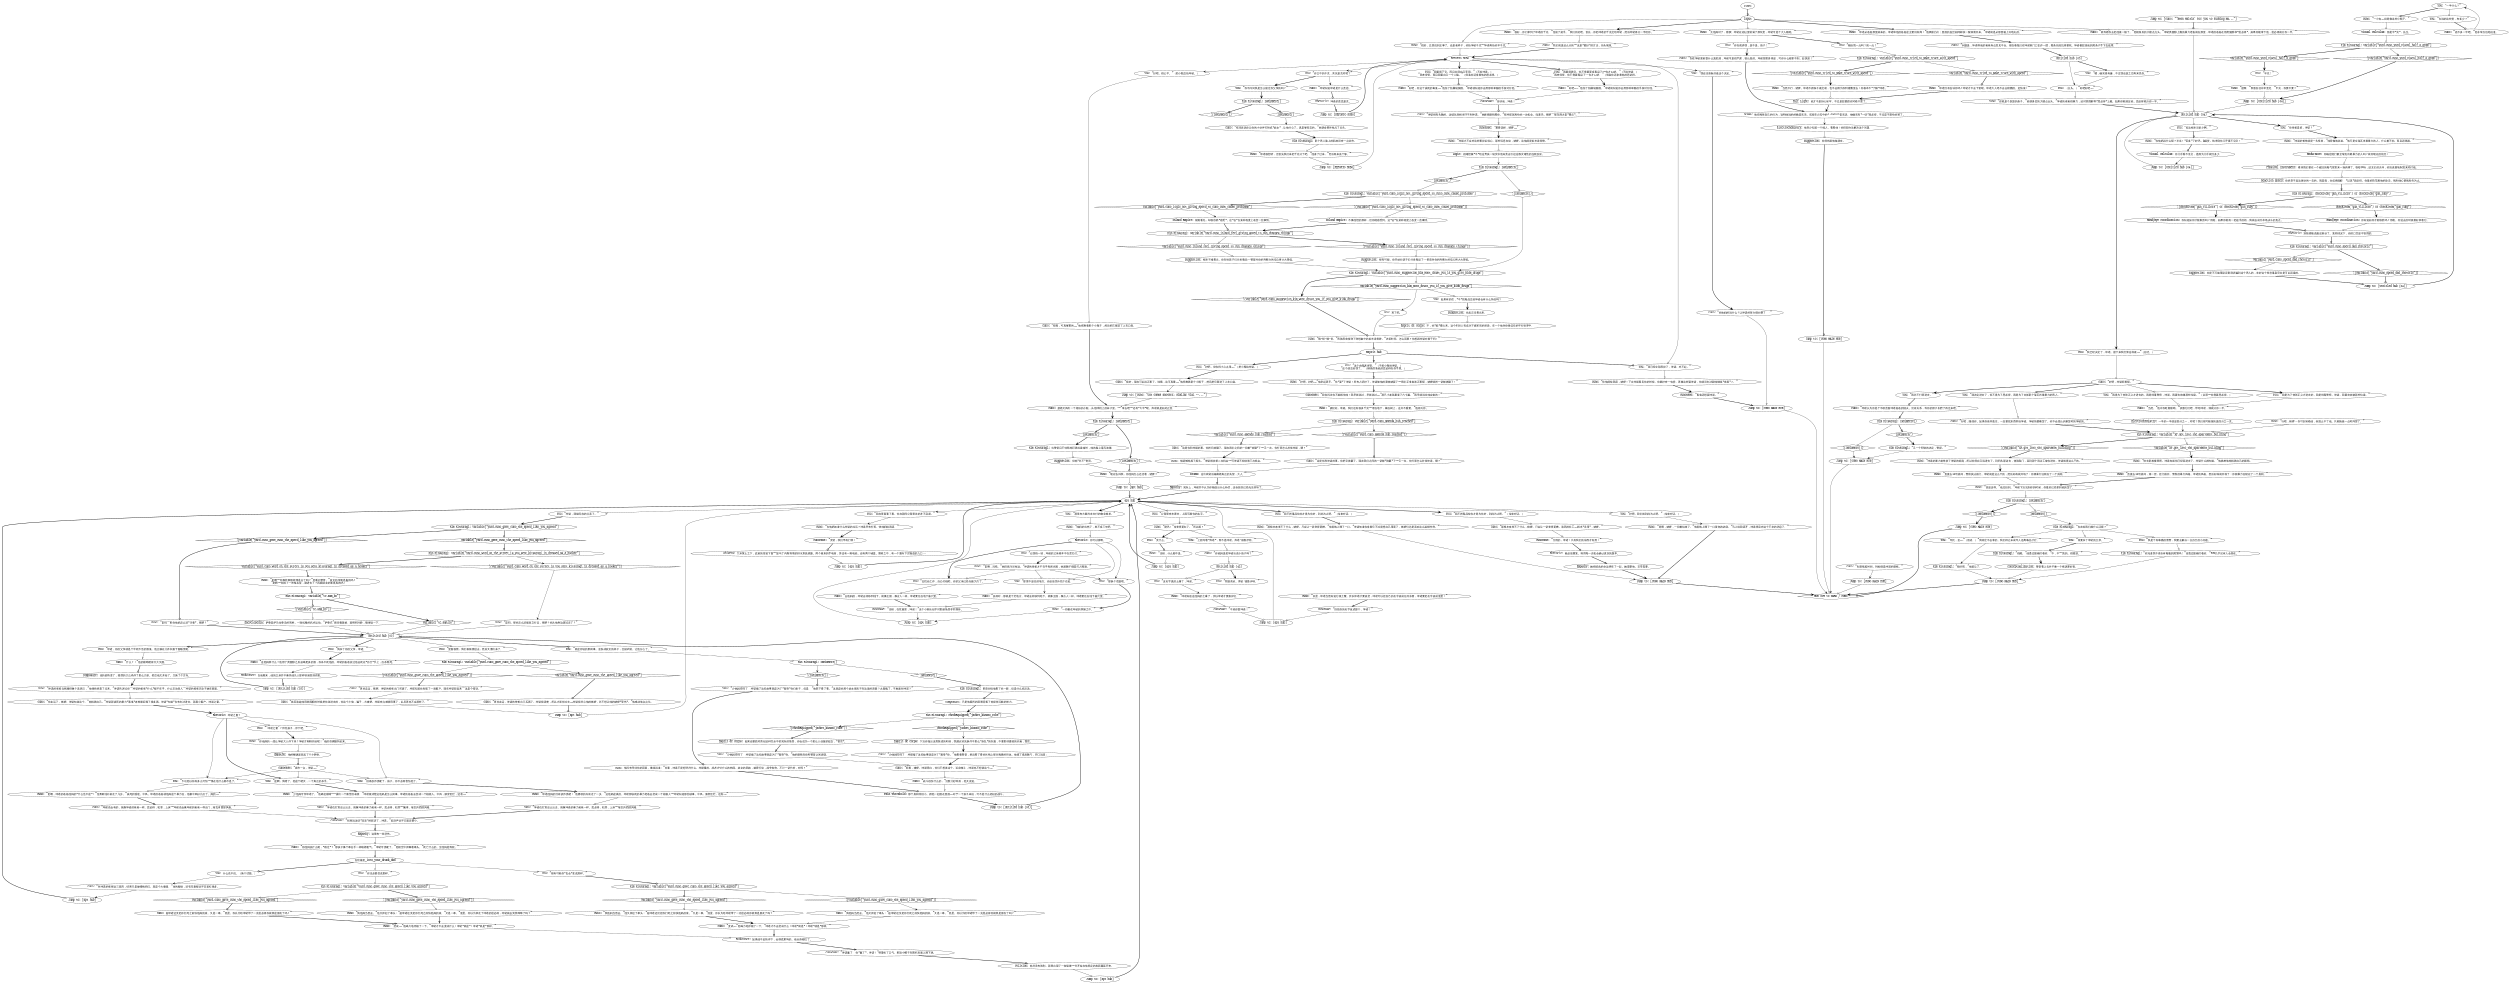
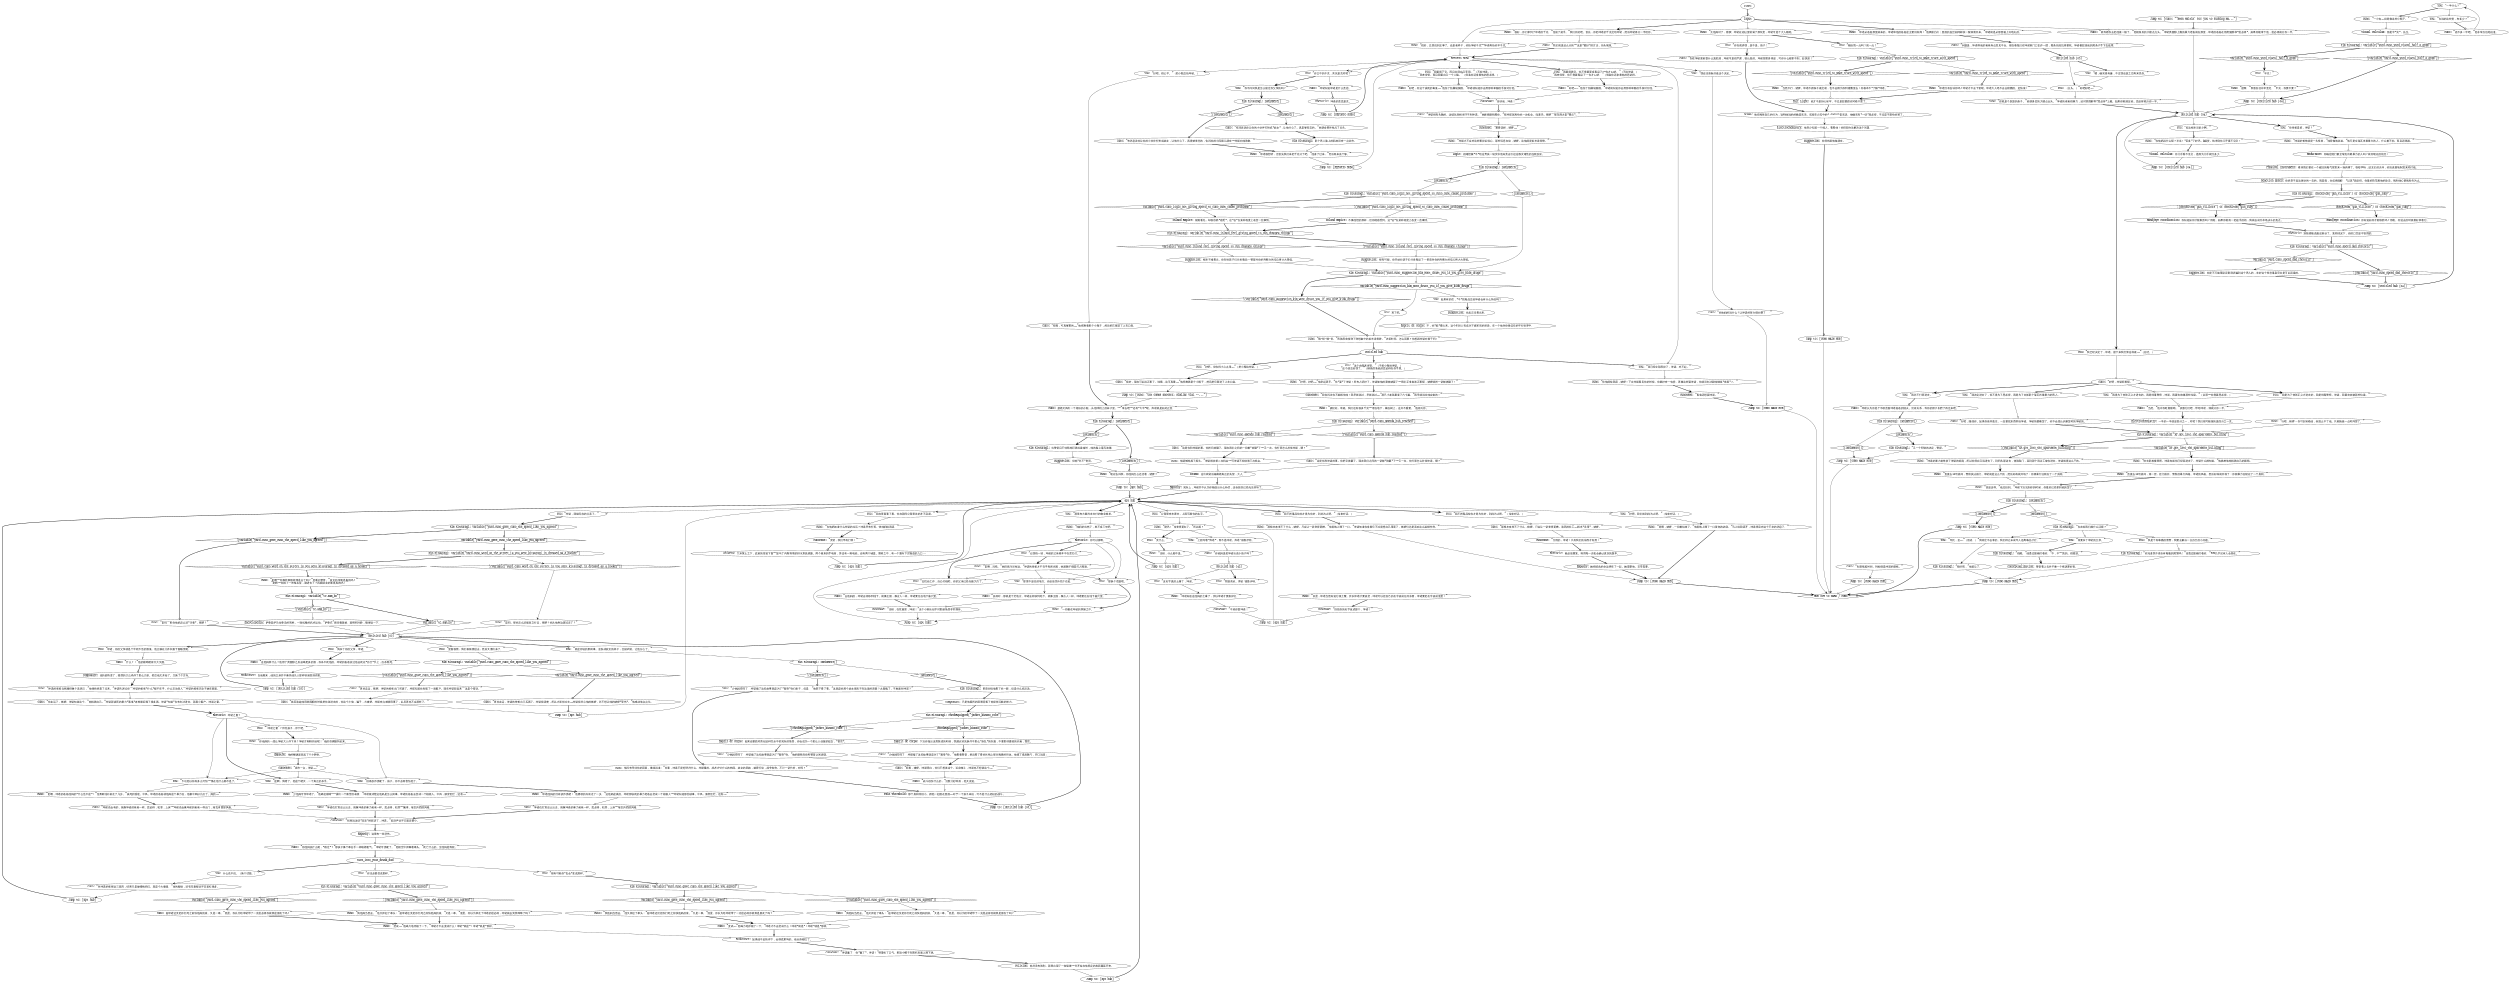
none -> (1186, 141)
(1712, 197) -> (1712, 197)
(1374, 352) -> (1374, 352)
none -> (2183, 414)
none -> (1072, 547)
(375, 860) -> (375, 860)
